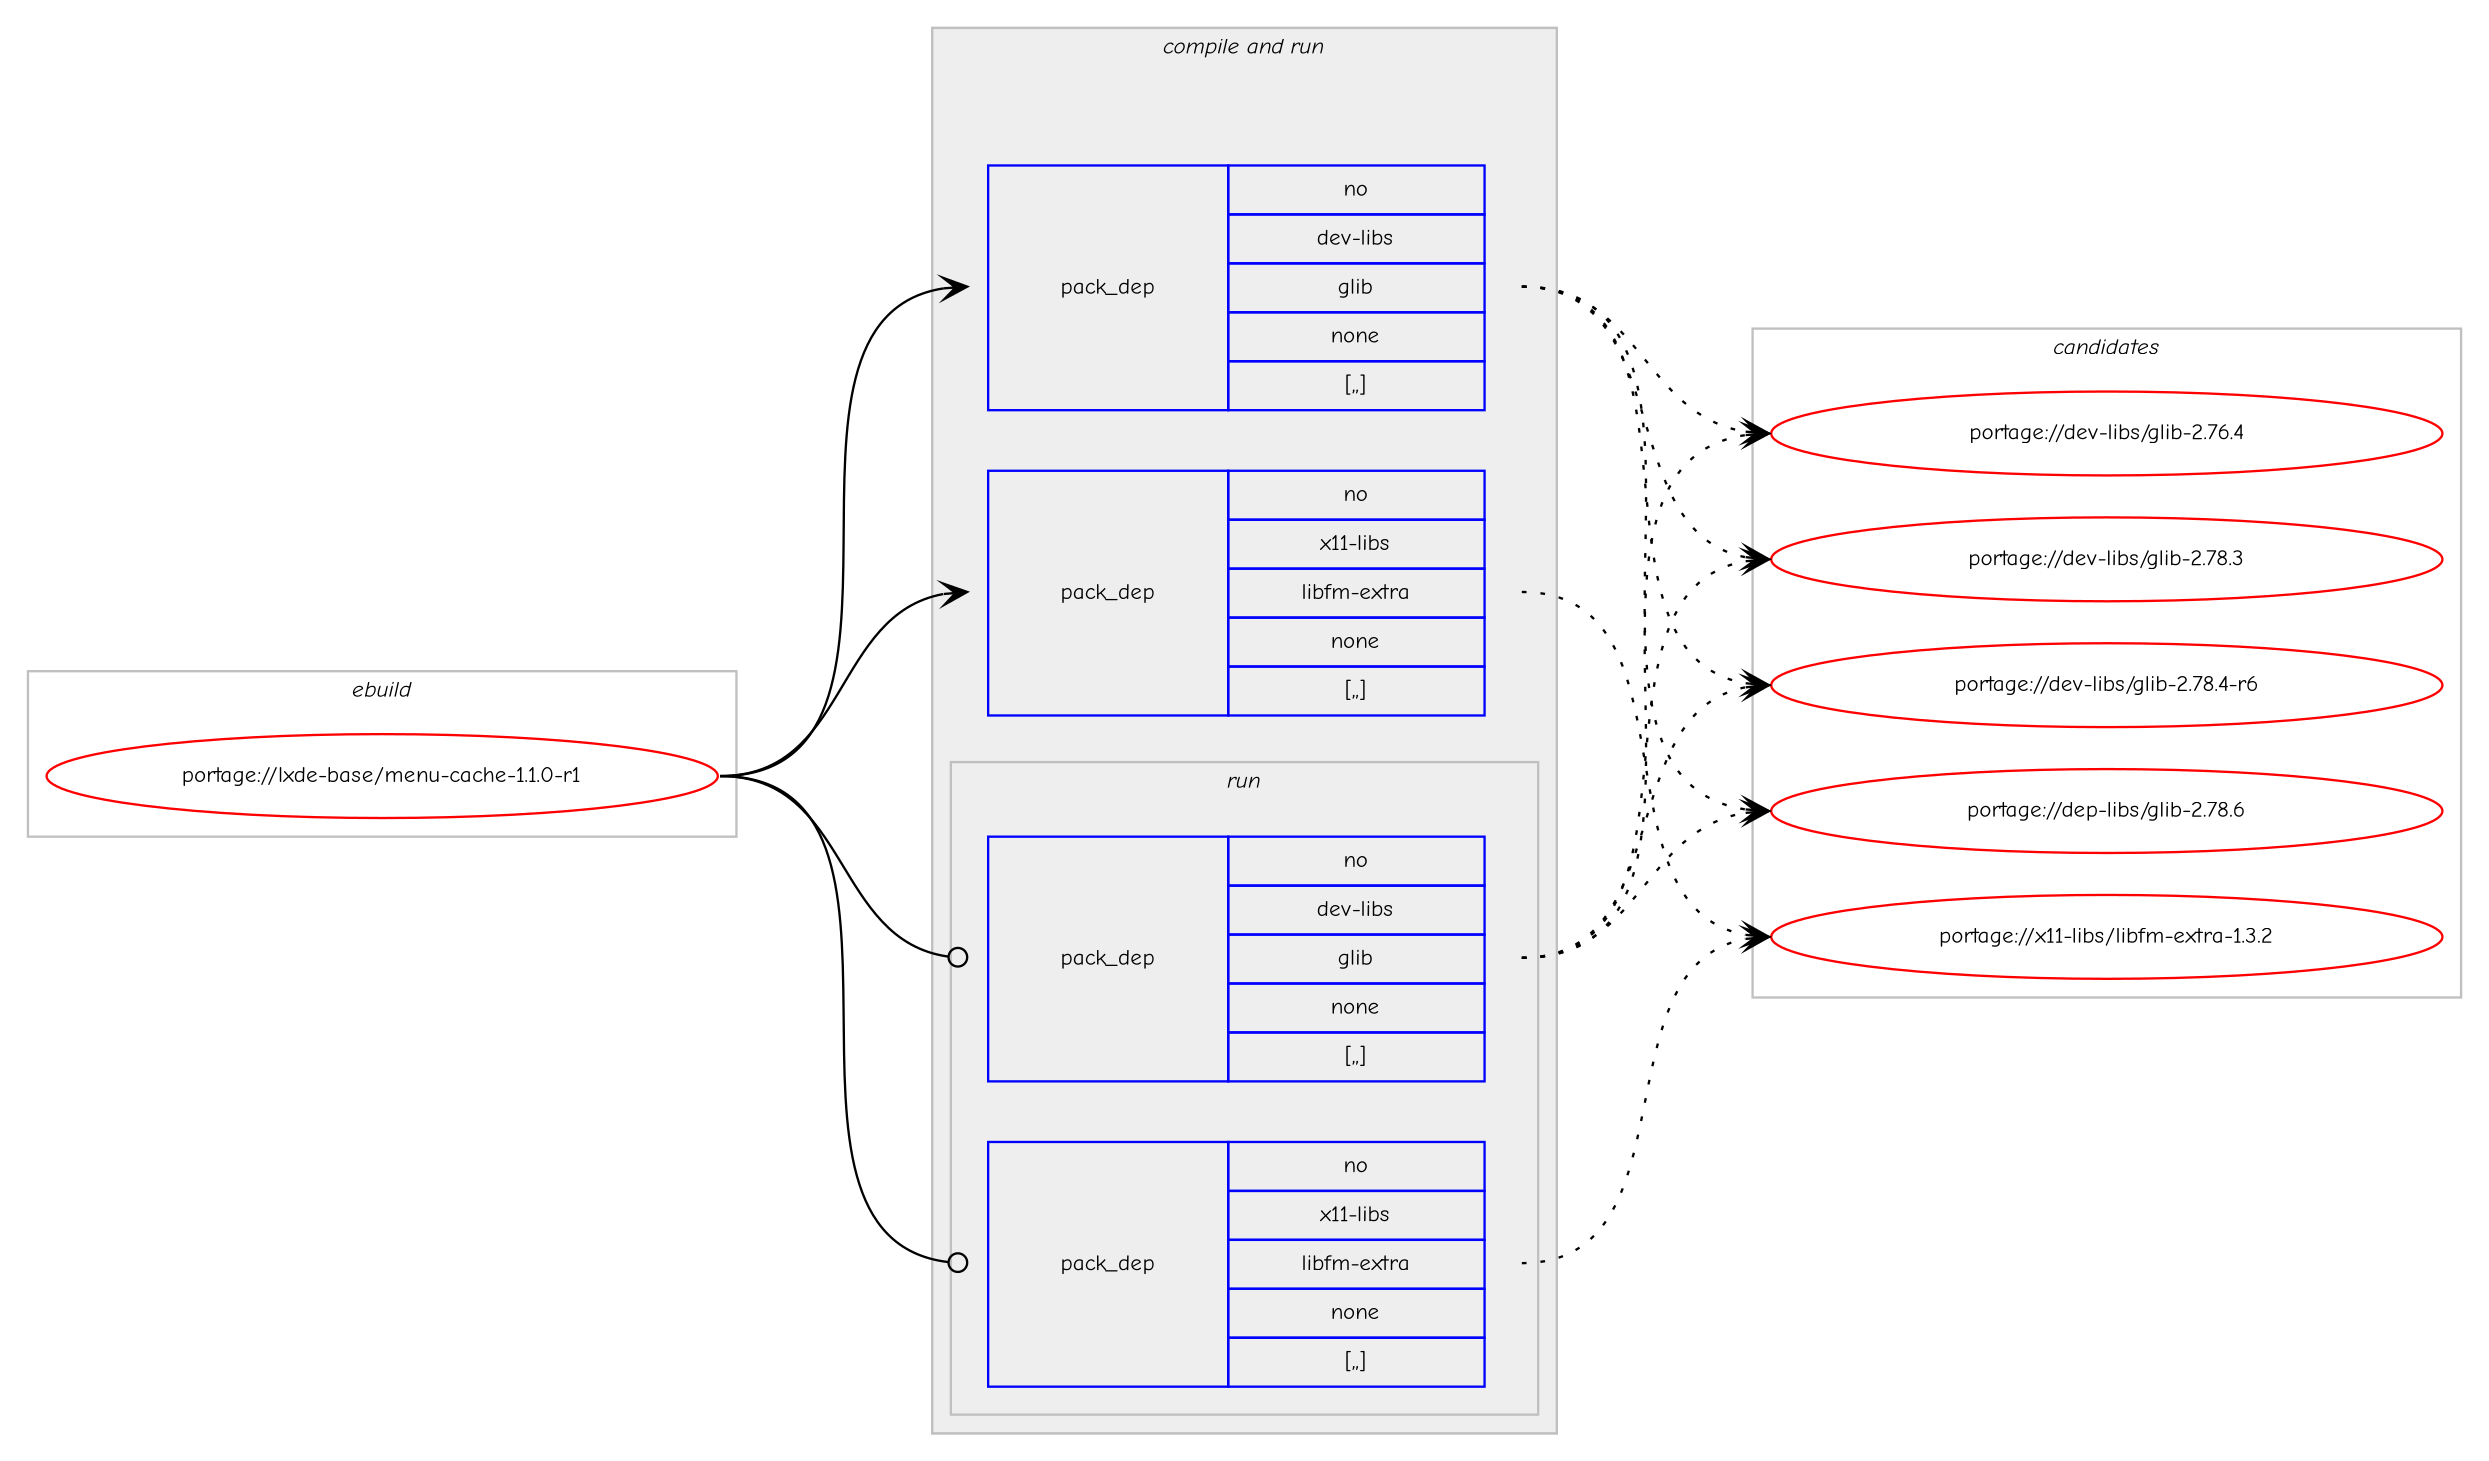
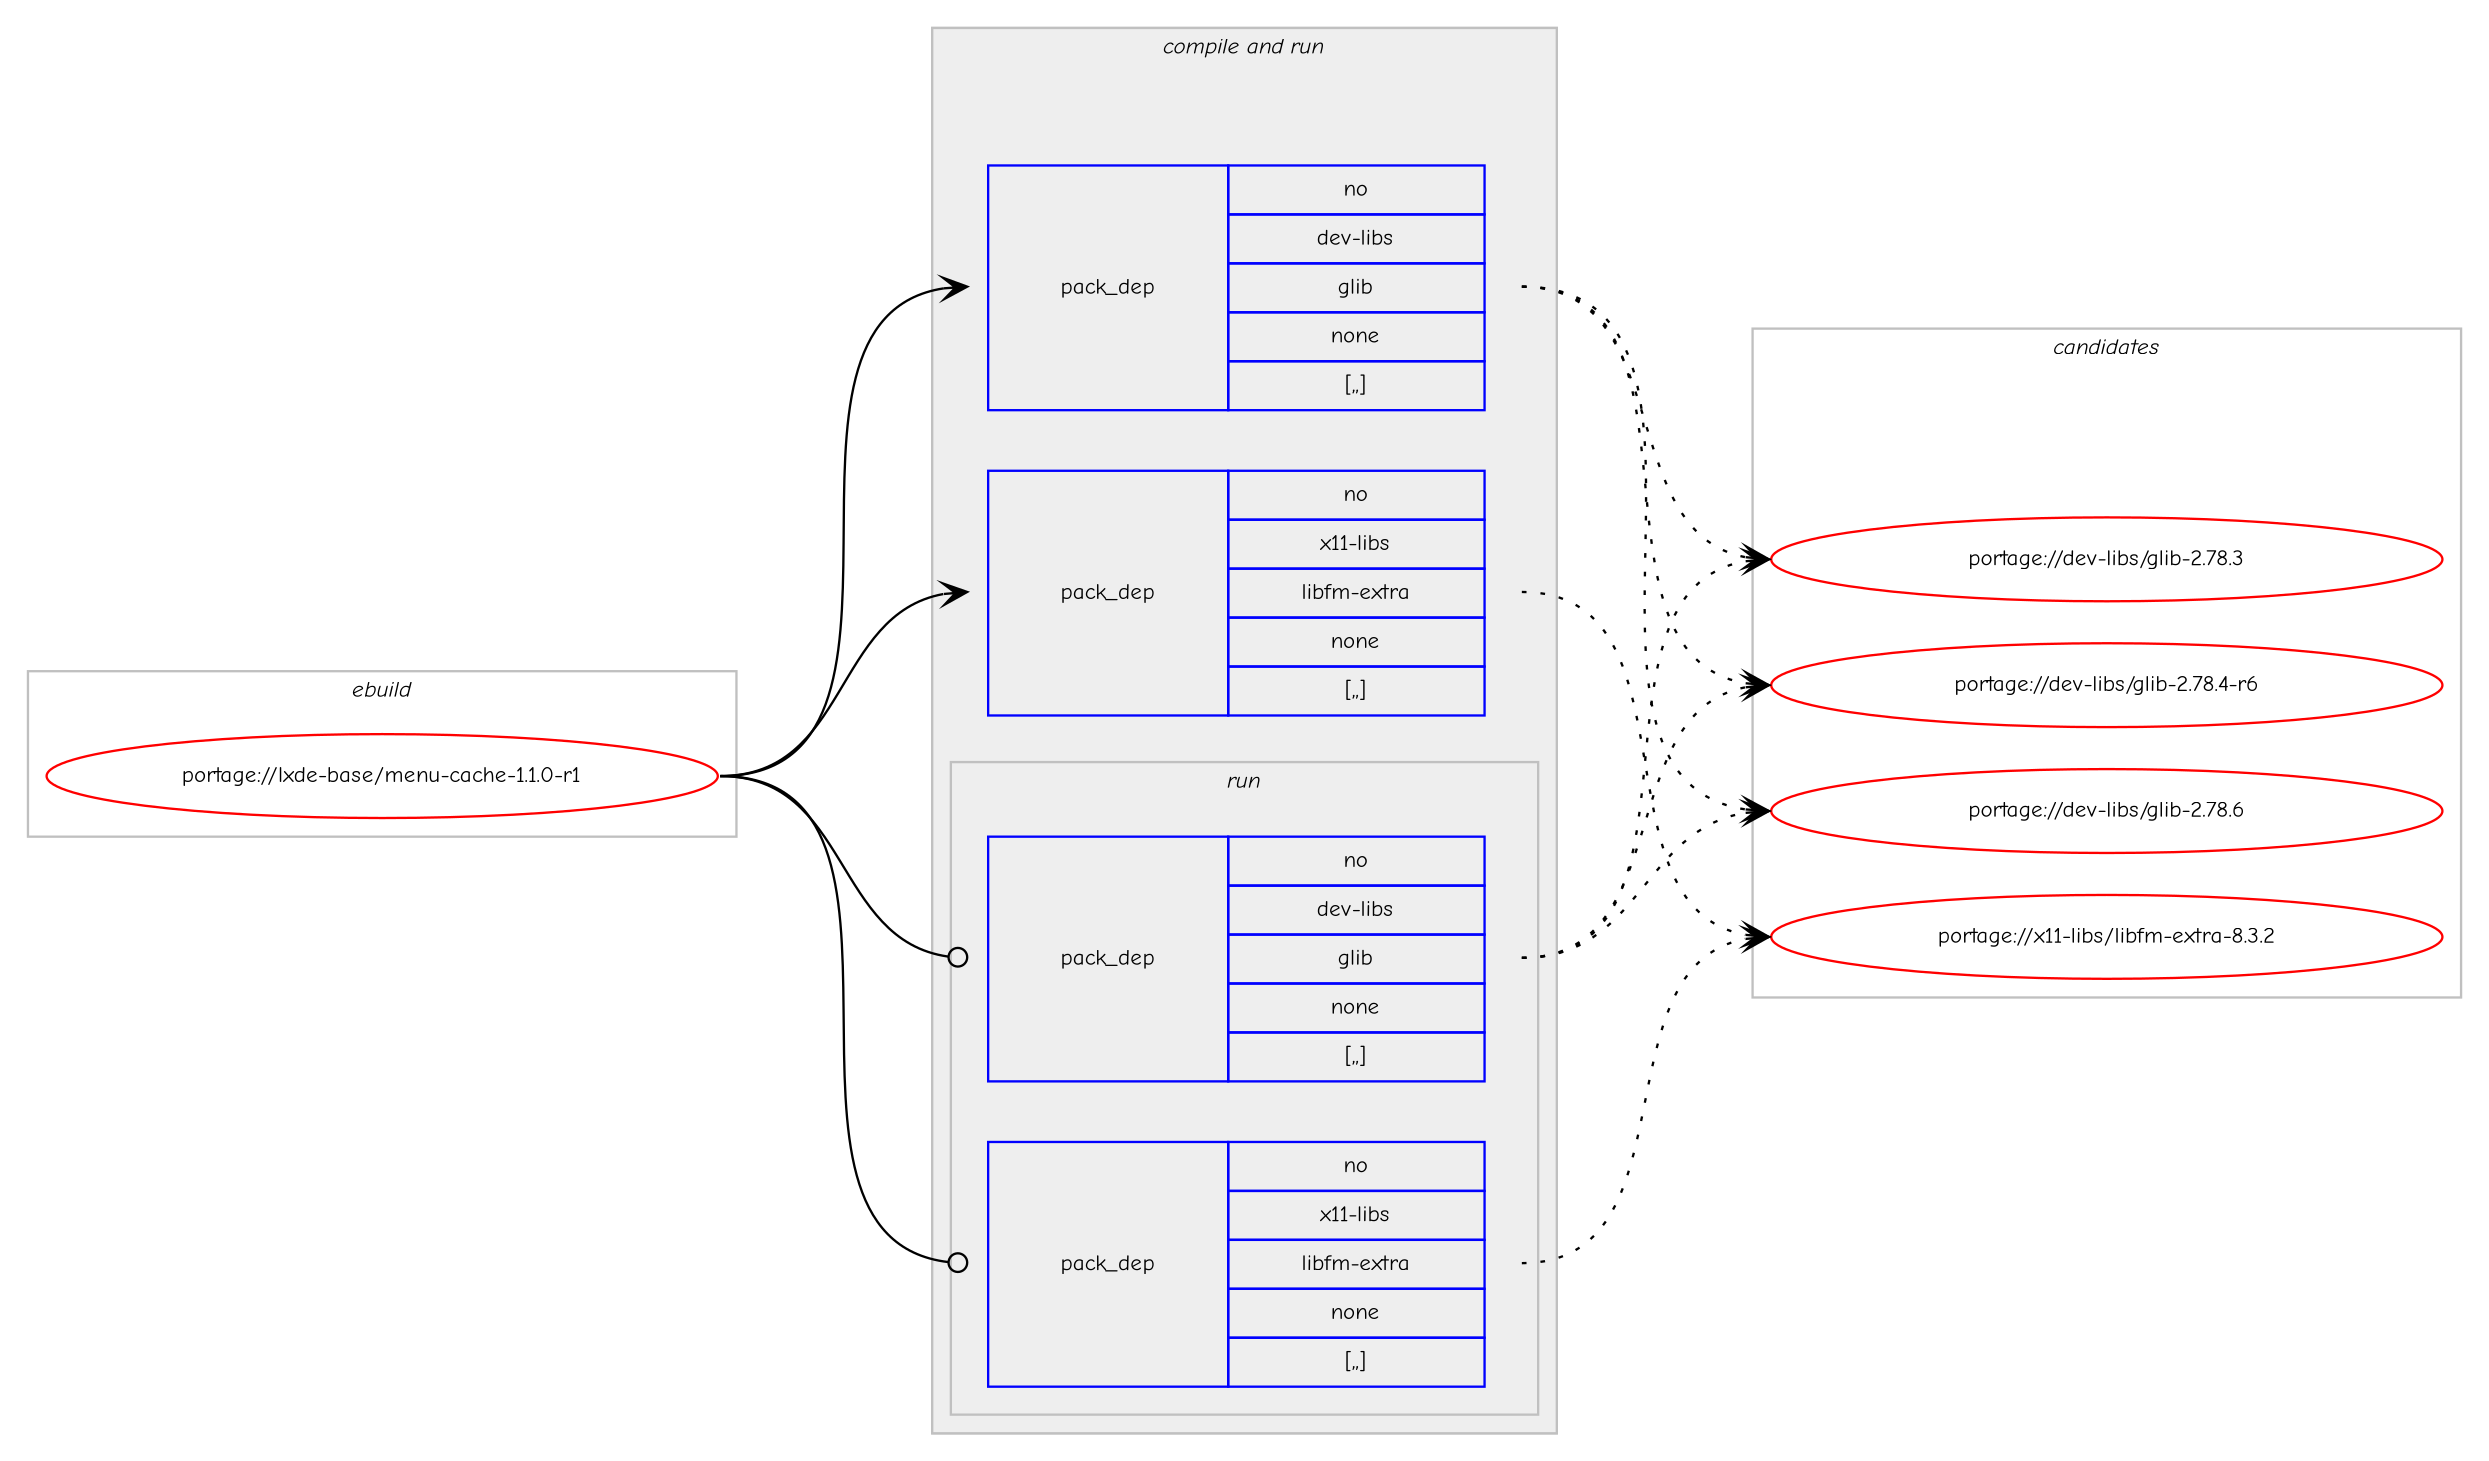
(2107, 433) -> none
(2107, 811) -> (2107, 811)
(2107, 937) -> (2107, 937)
